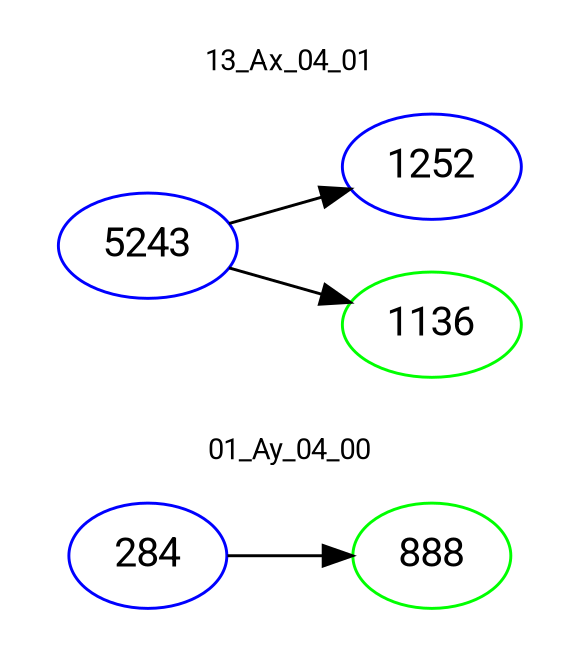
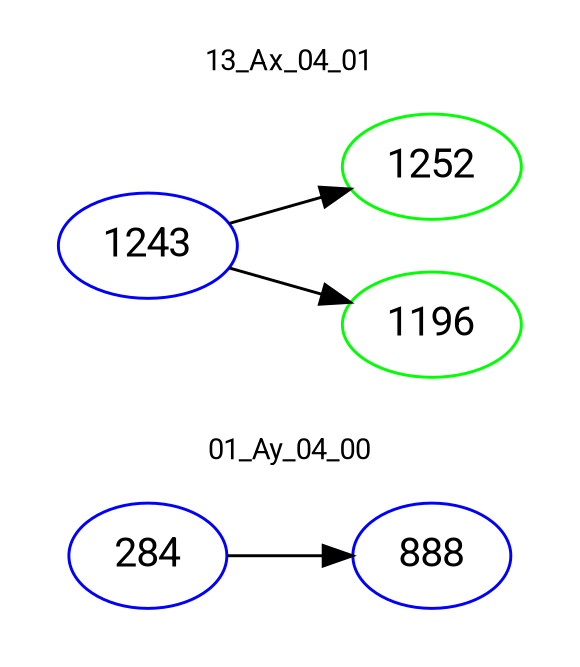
(432, 167) -> (432, 167)
(148, 246) -> (148, 246)
(432, 325) -> (432, 325)
(432, 556) -> (432, 556)
